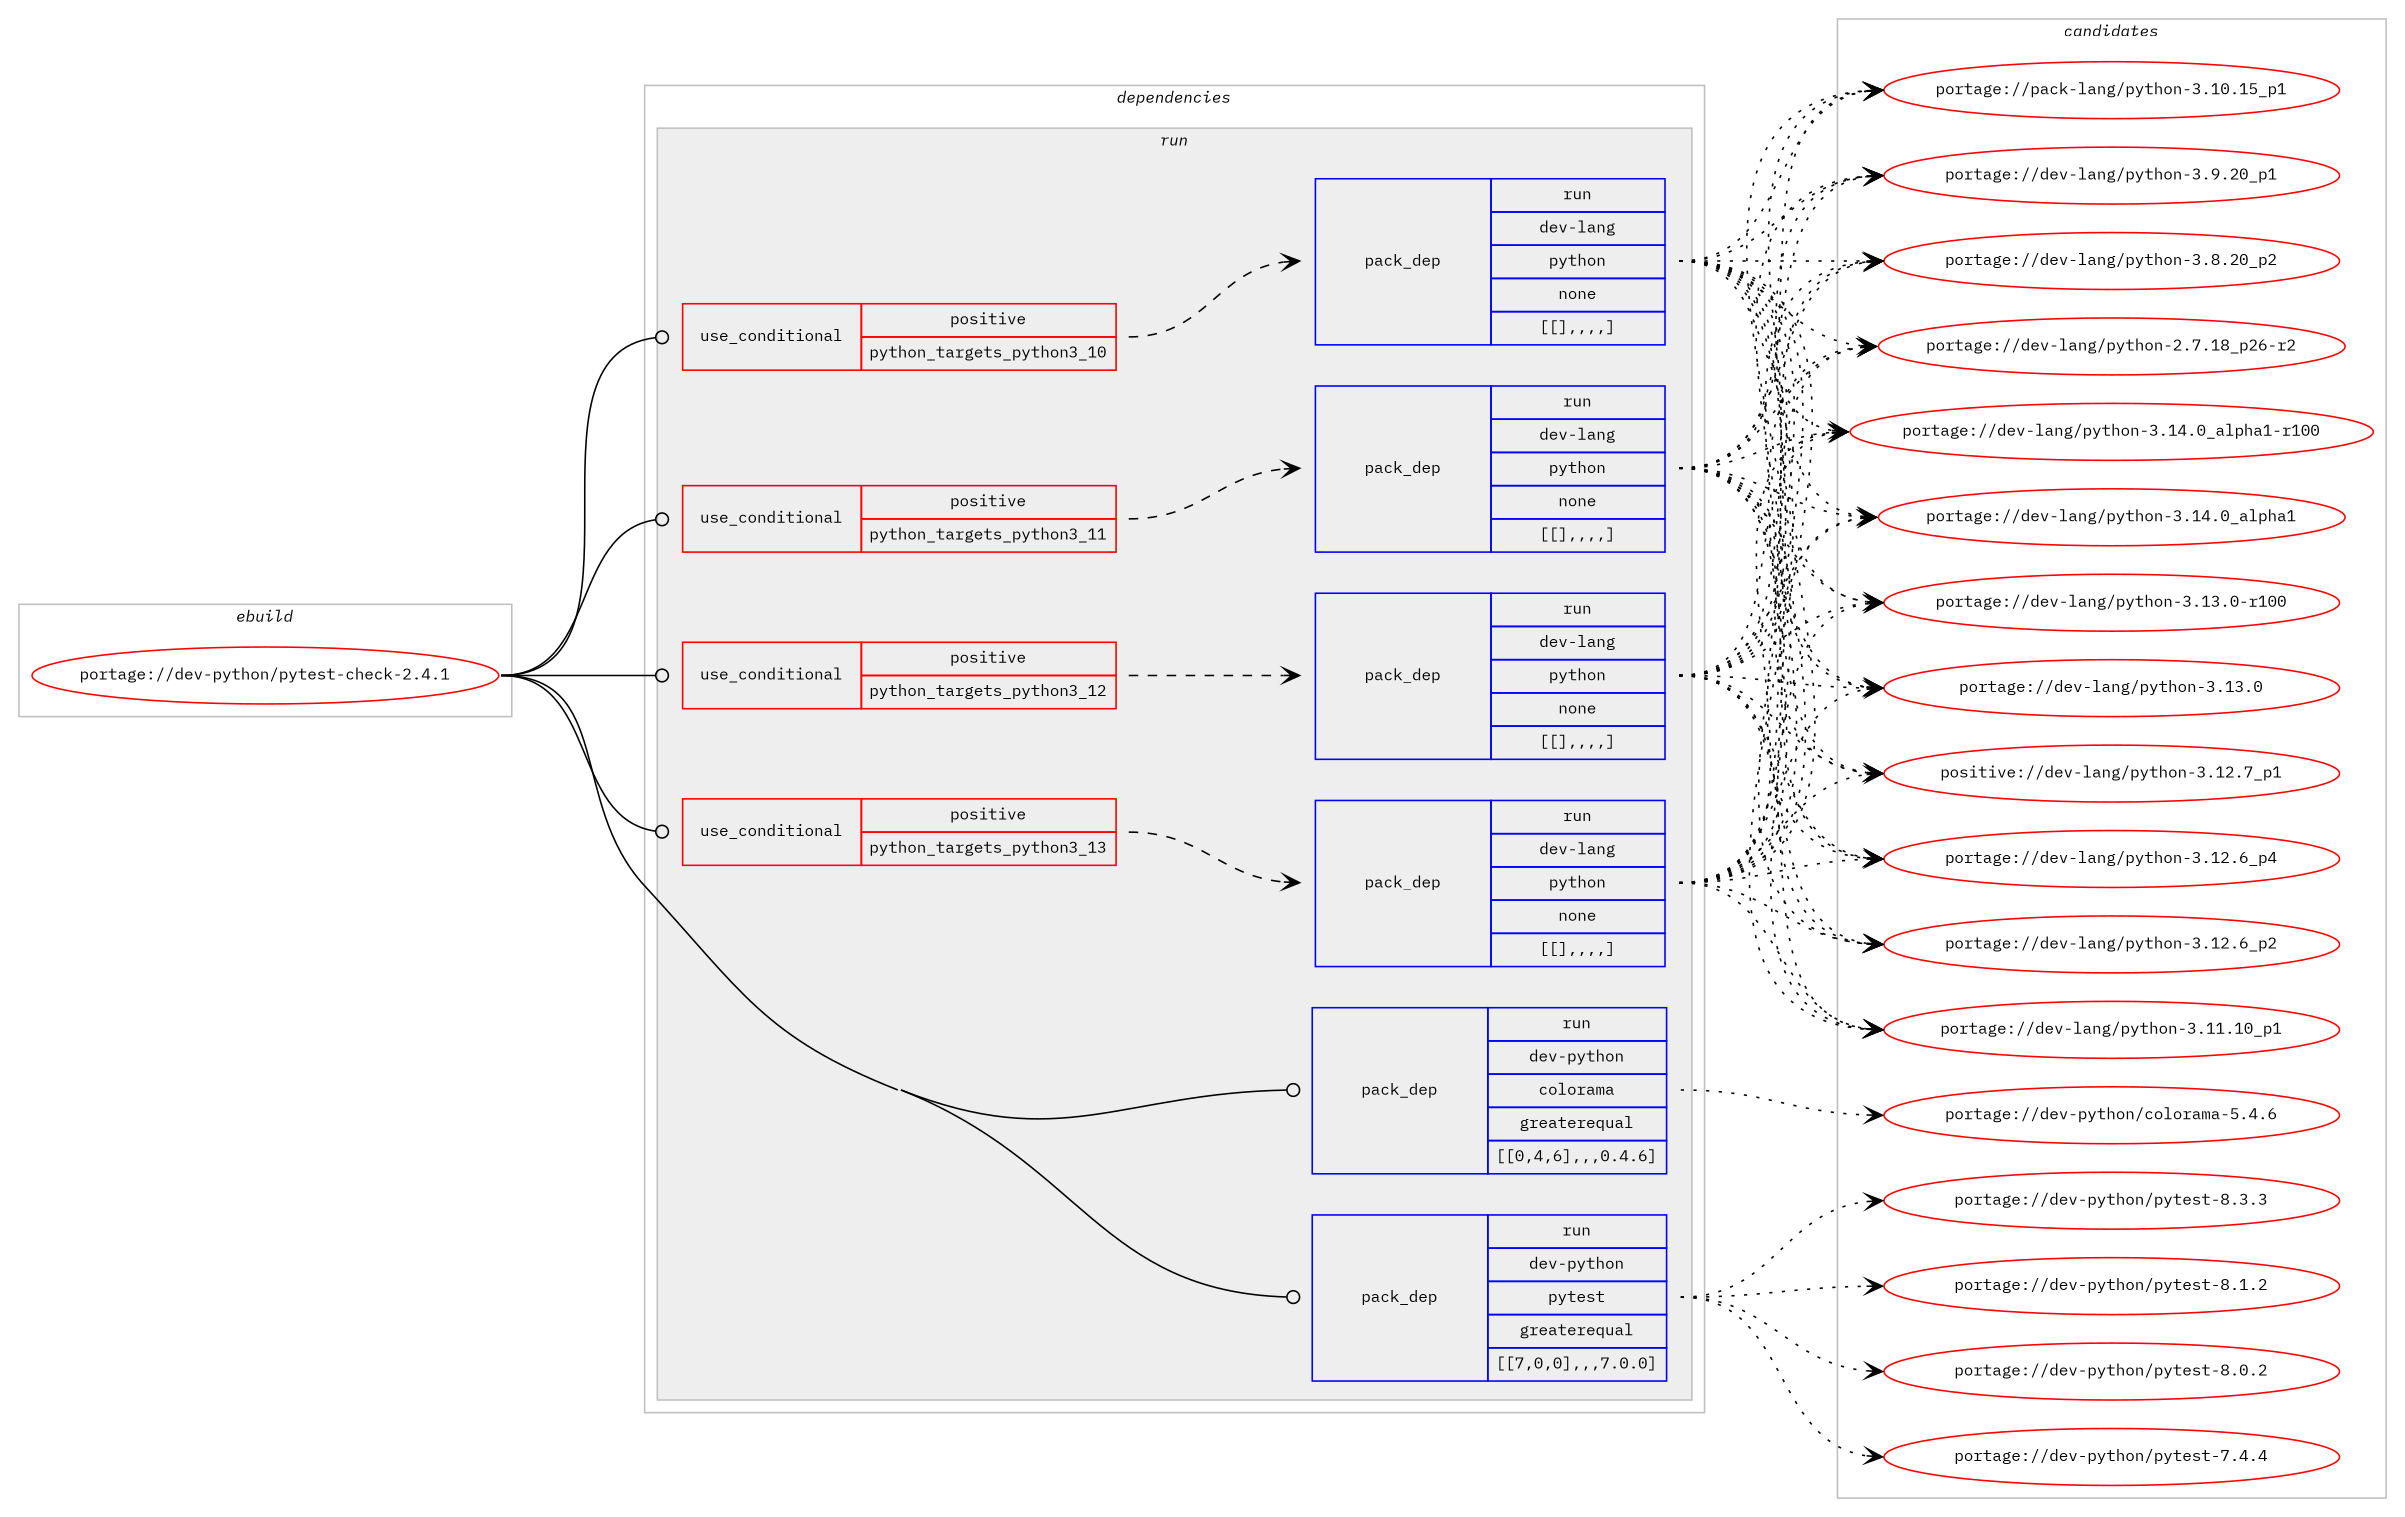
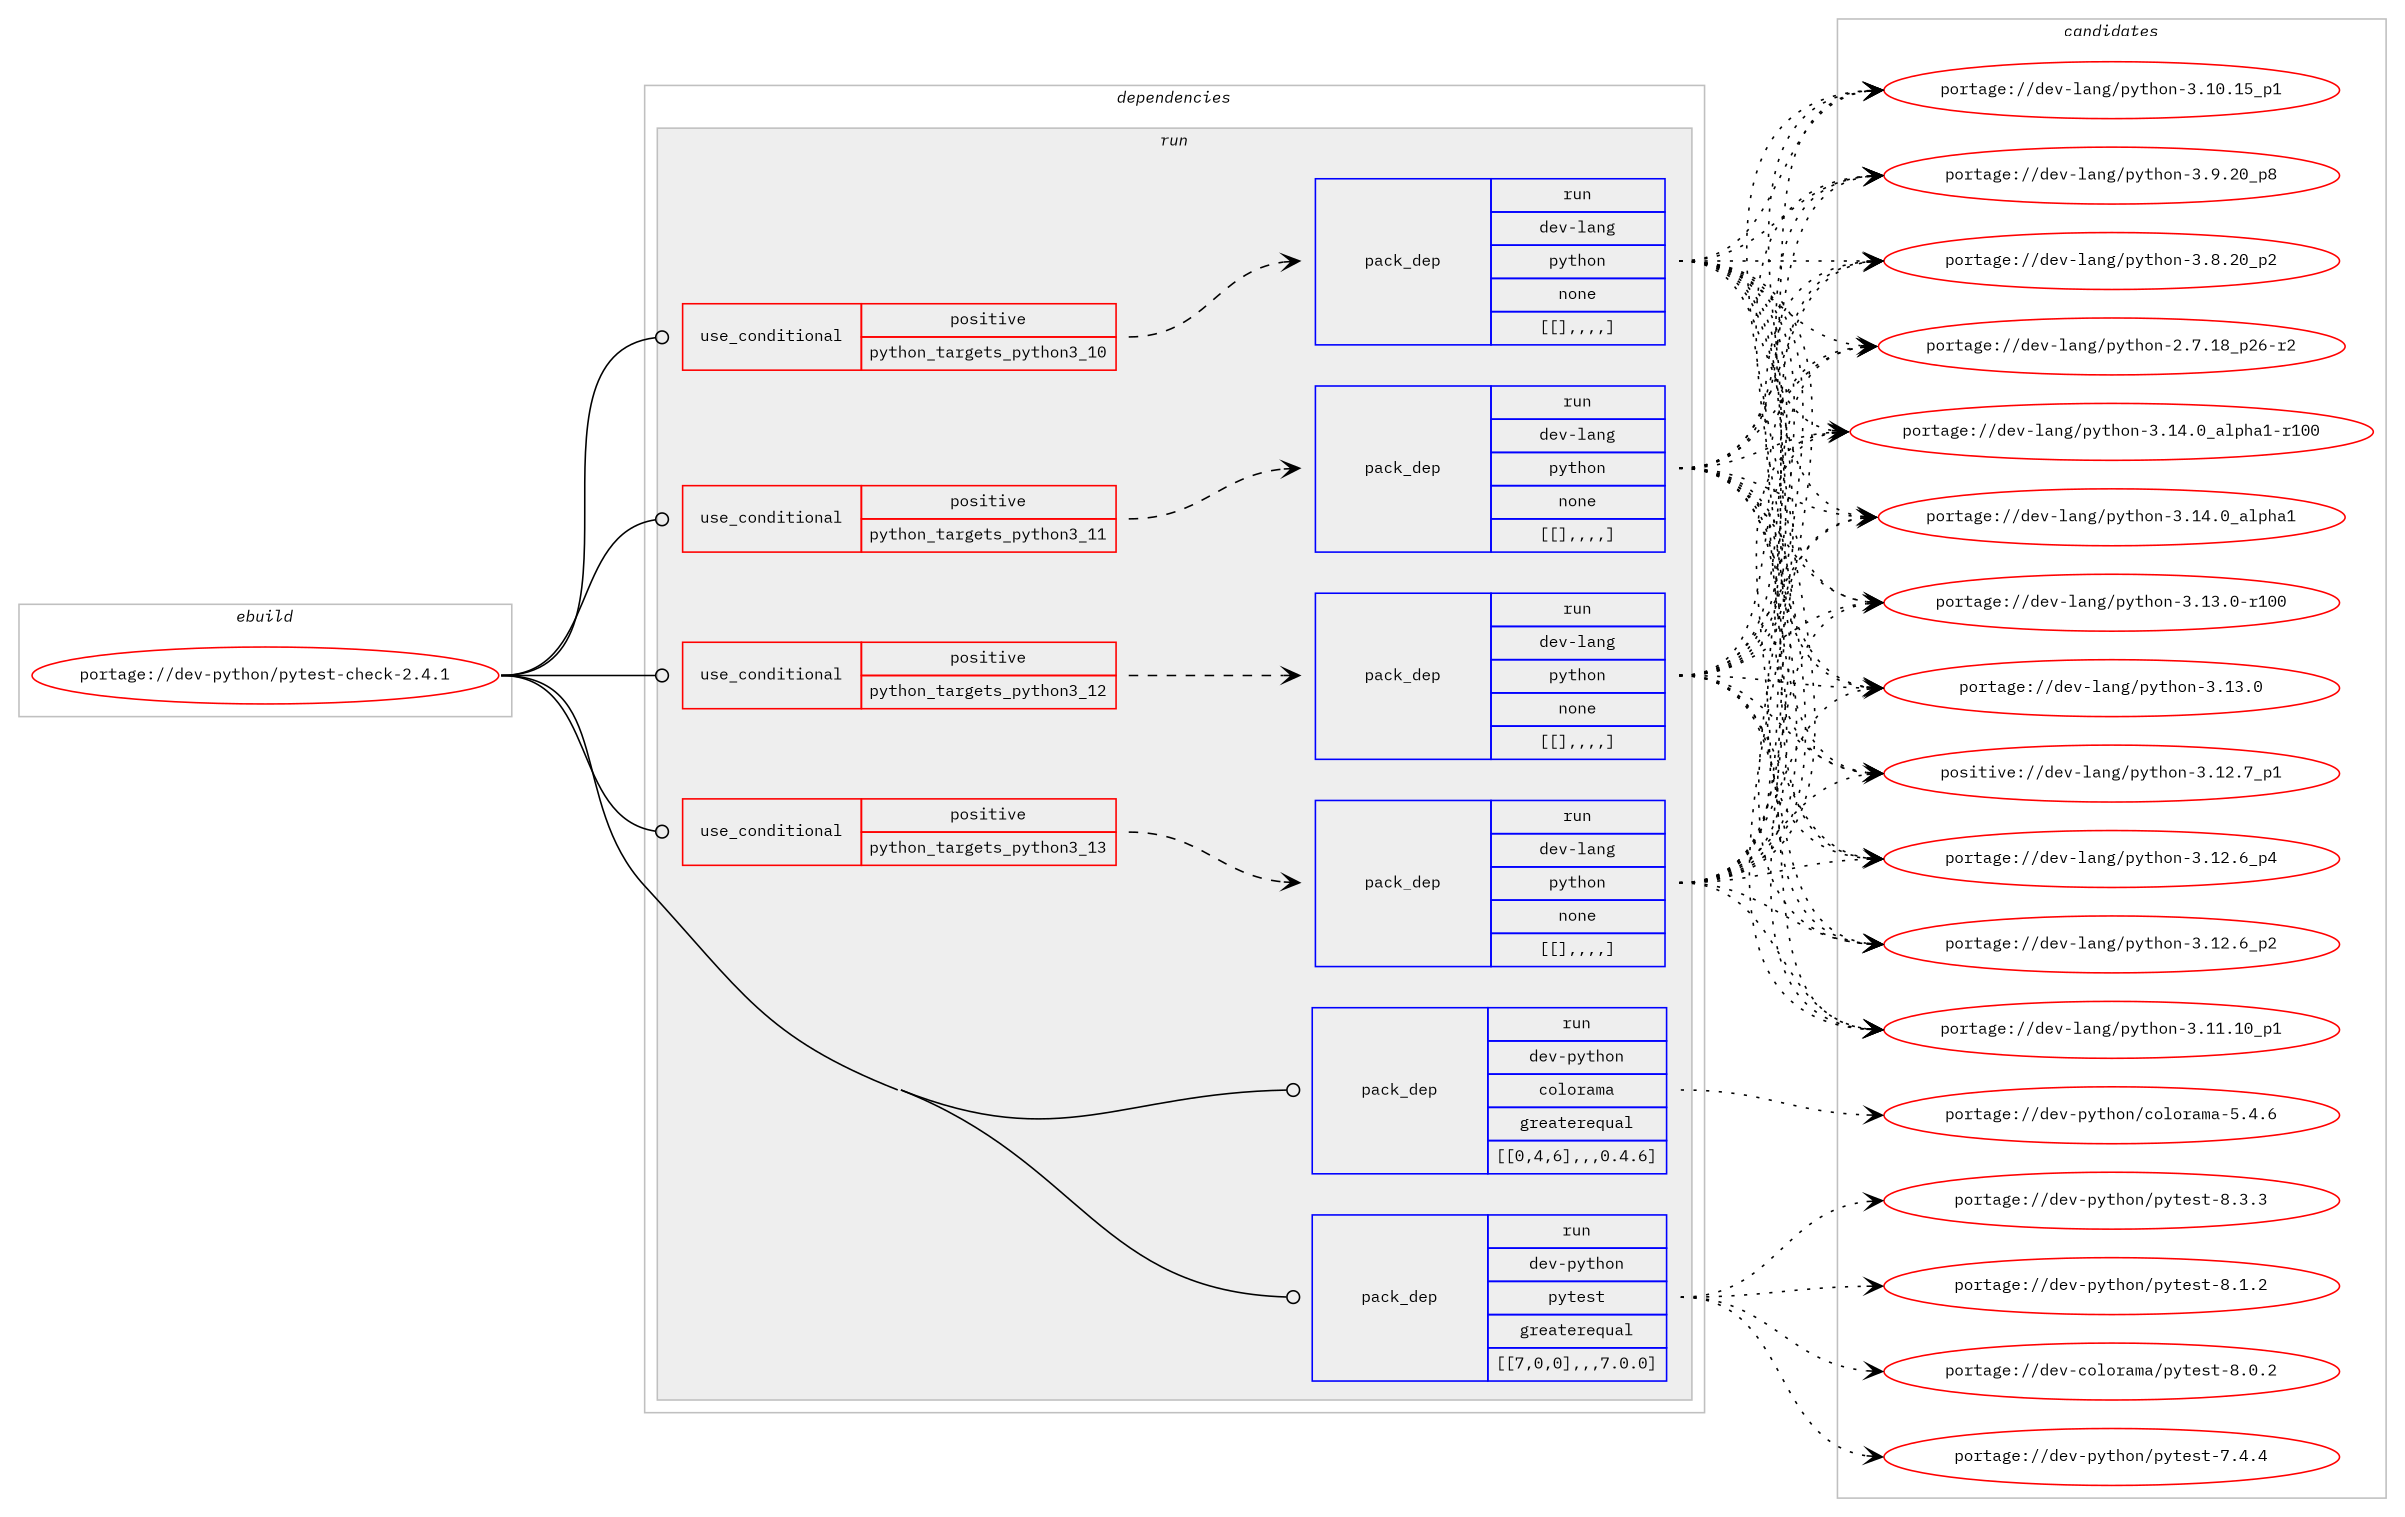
(2112, 90) -> (2112, 90)
(2112, 176) -> (2112, 176)
(2112, 1372) -> (2112, 1372)
